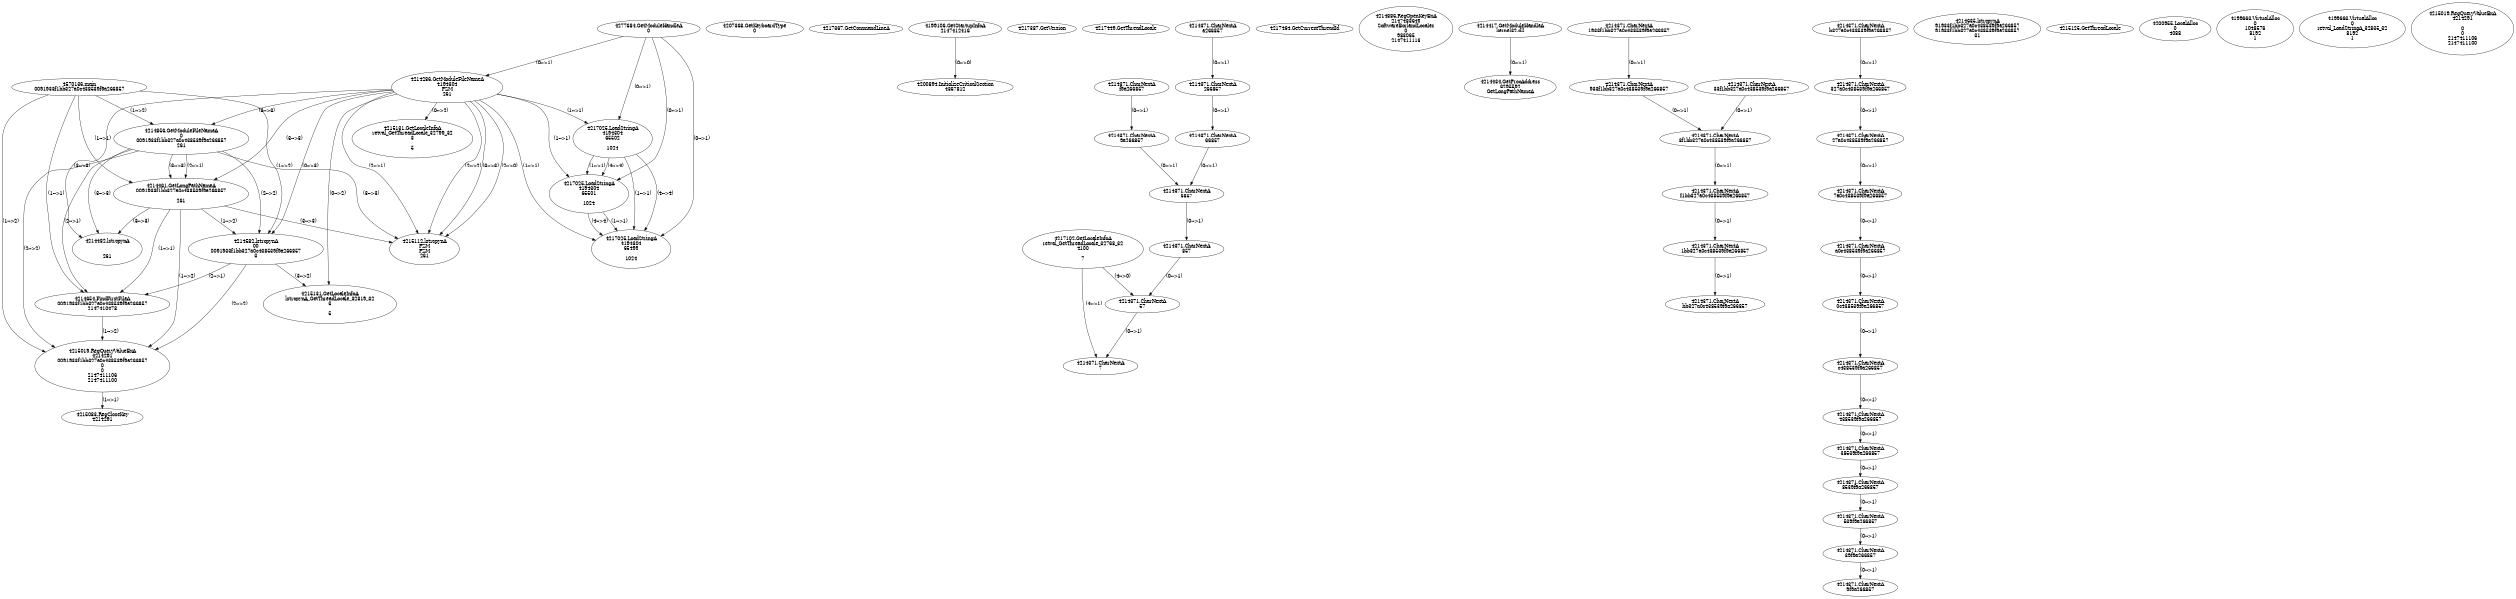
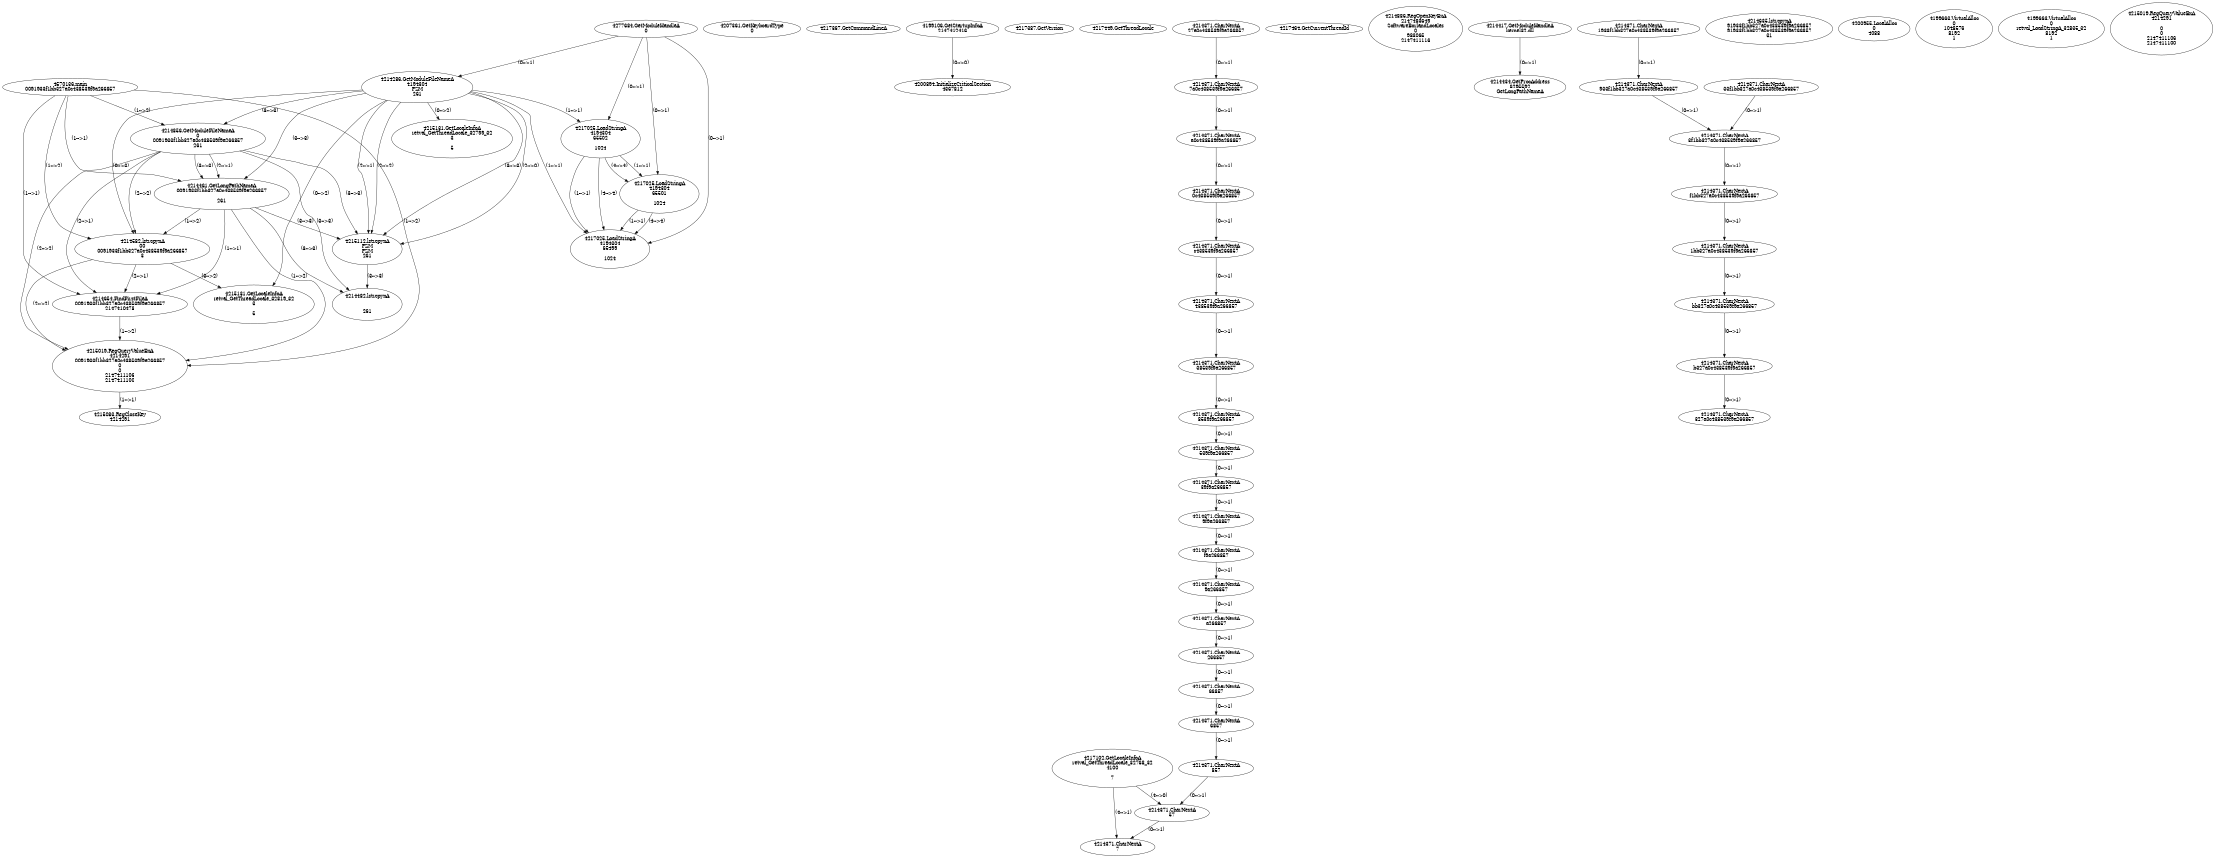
(755, 29) -> (752, 29)
(2090, 29) -> none
(175, 101) -> (367, 275)
(1860, 111) -> none
(548, 120) -> none
(1158, 165) -> (1216, 603)
(330, 304) -> (254, 304)
none -> (1724, 334)
none -> (1216, 535)
